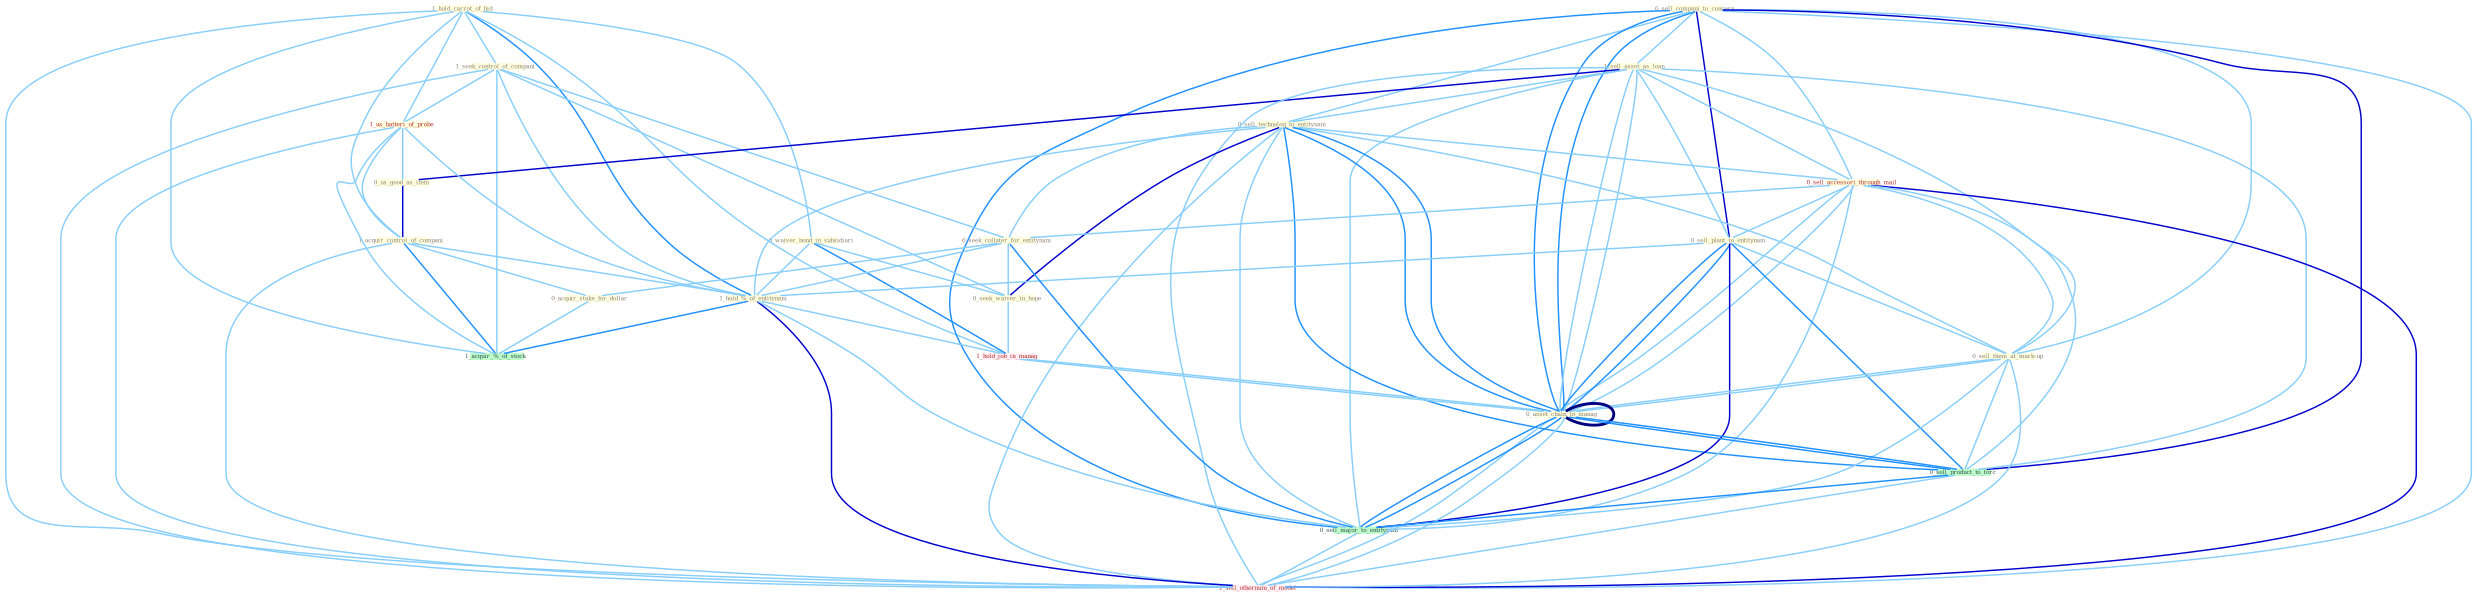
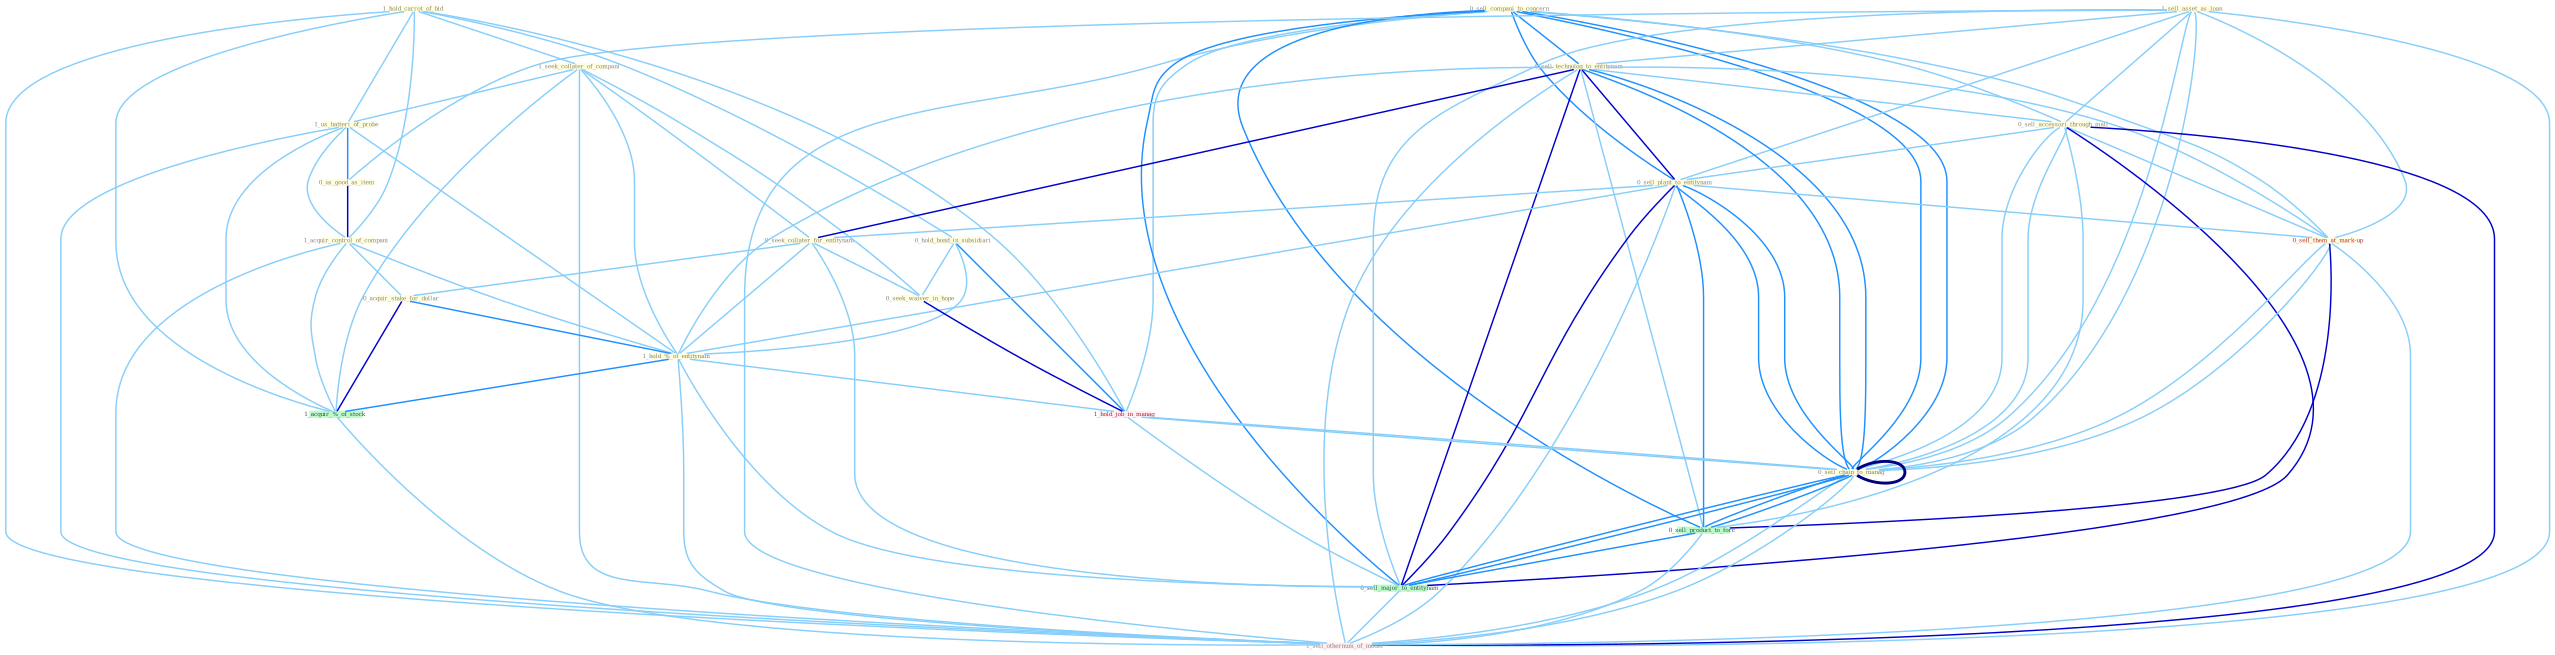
(1666, 38) -> (1153, 181)
(1520, 58) -> (1546, 38)
(497, 67) -> (579, 67)
(2359, 107) -> (1326, 260)
(1713, 124) -> (1578, 108)
(403, 125) -> (348, 125)
(1019, 125) -> (1240, 21)
(599, 150) -> (540, 327)
(403, 154) -> (348, 154)
(1103, 156) -> (1196, 154)
(2236, 164) -> none
(1853, 183) -> (2064, 125)
(1136, 198) -> (1628, 125)
(1450, 210) -> (1243, 212)
(811, 240) -> (955, 240)
(450, 298) -> (311, 325)
(544, 327) -> (369, 356)
(1008, 327) -> (1022, 359)
(1240, 352) -> (1491, 327)
(2009, 356) -> (2329, 240)
(1562, 414) -> (1853, 472)
(1987, 414) -> (2123, 504)
(1158, 417) -> (980, 554)
(1509, 421) -> (1642, 298)
none -> (1559, 433)
(1701, 463) -> (2089, 528)
(1829, 476) -> (1258, 508)
(921, 540) -> (711, 583)
(1259, 588) -> (1346, 646)
none -> (874, 635)
